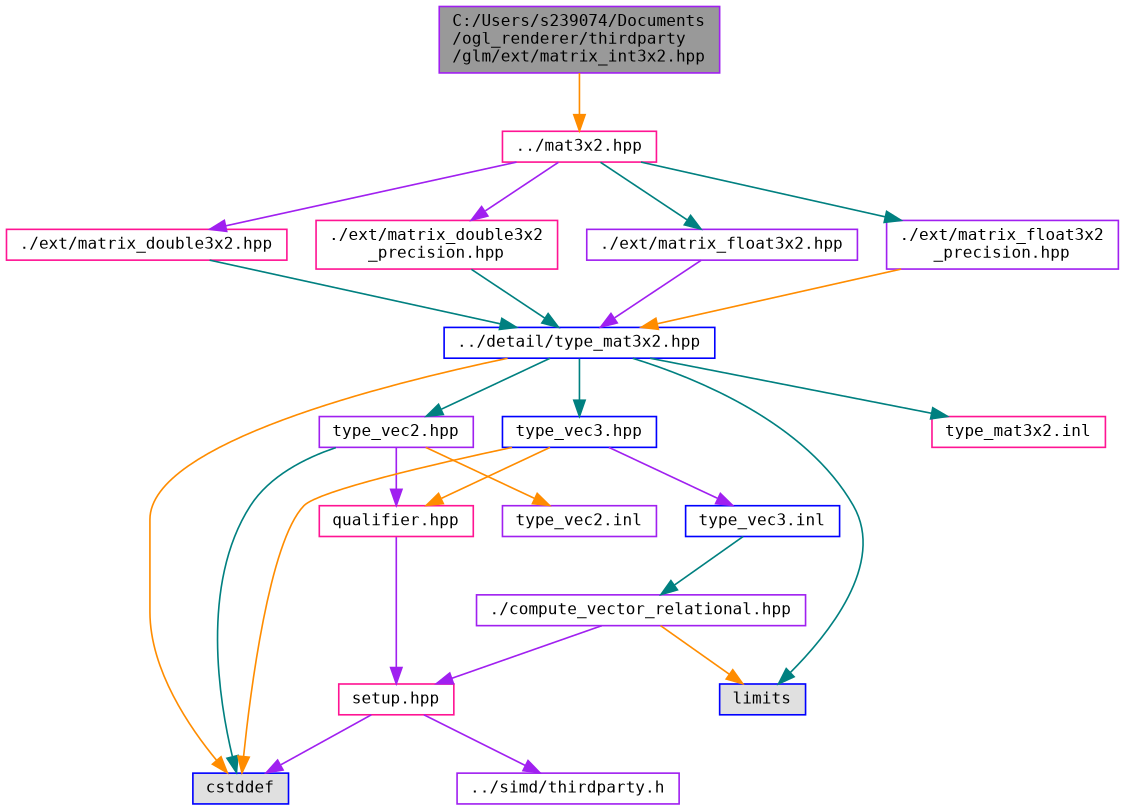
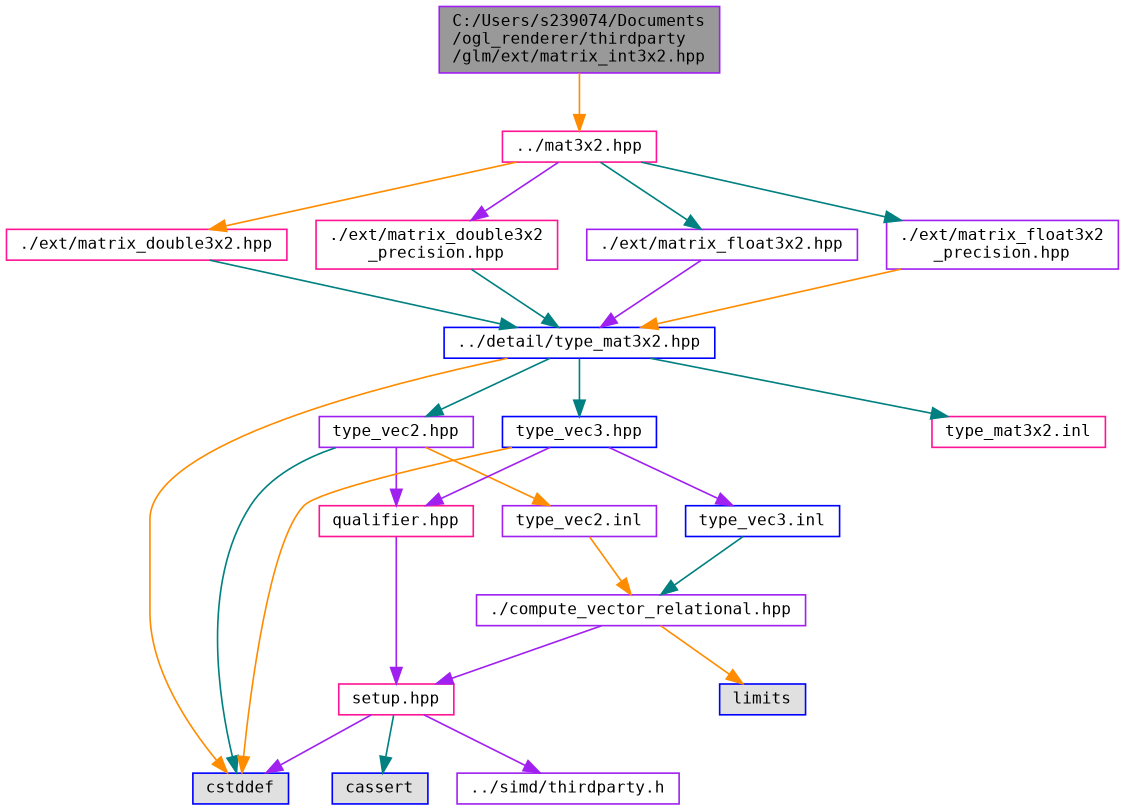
(371, 194) -> (371, 194)
(501, 470) -> (501, 470)
(830, 473) -> none
none -> (606, 559)
none -> (380, 789)
